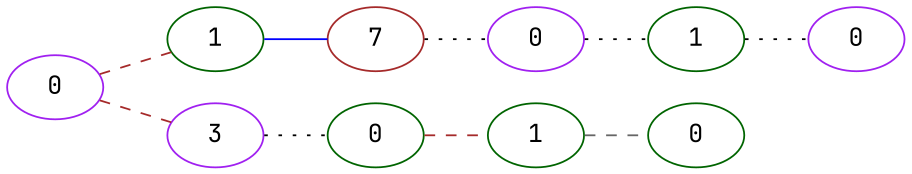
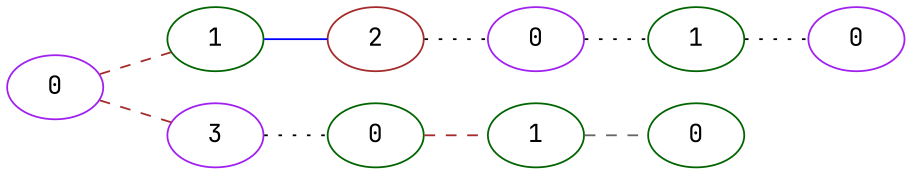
(376, 39) -> (376, 39)
